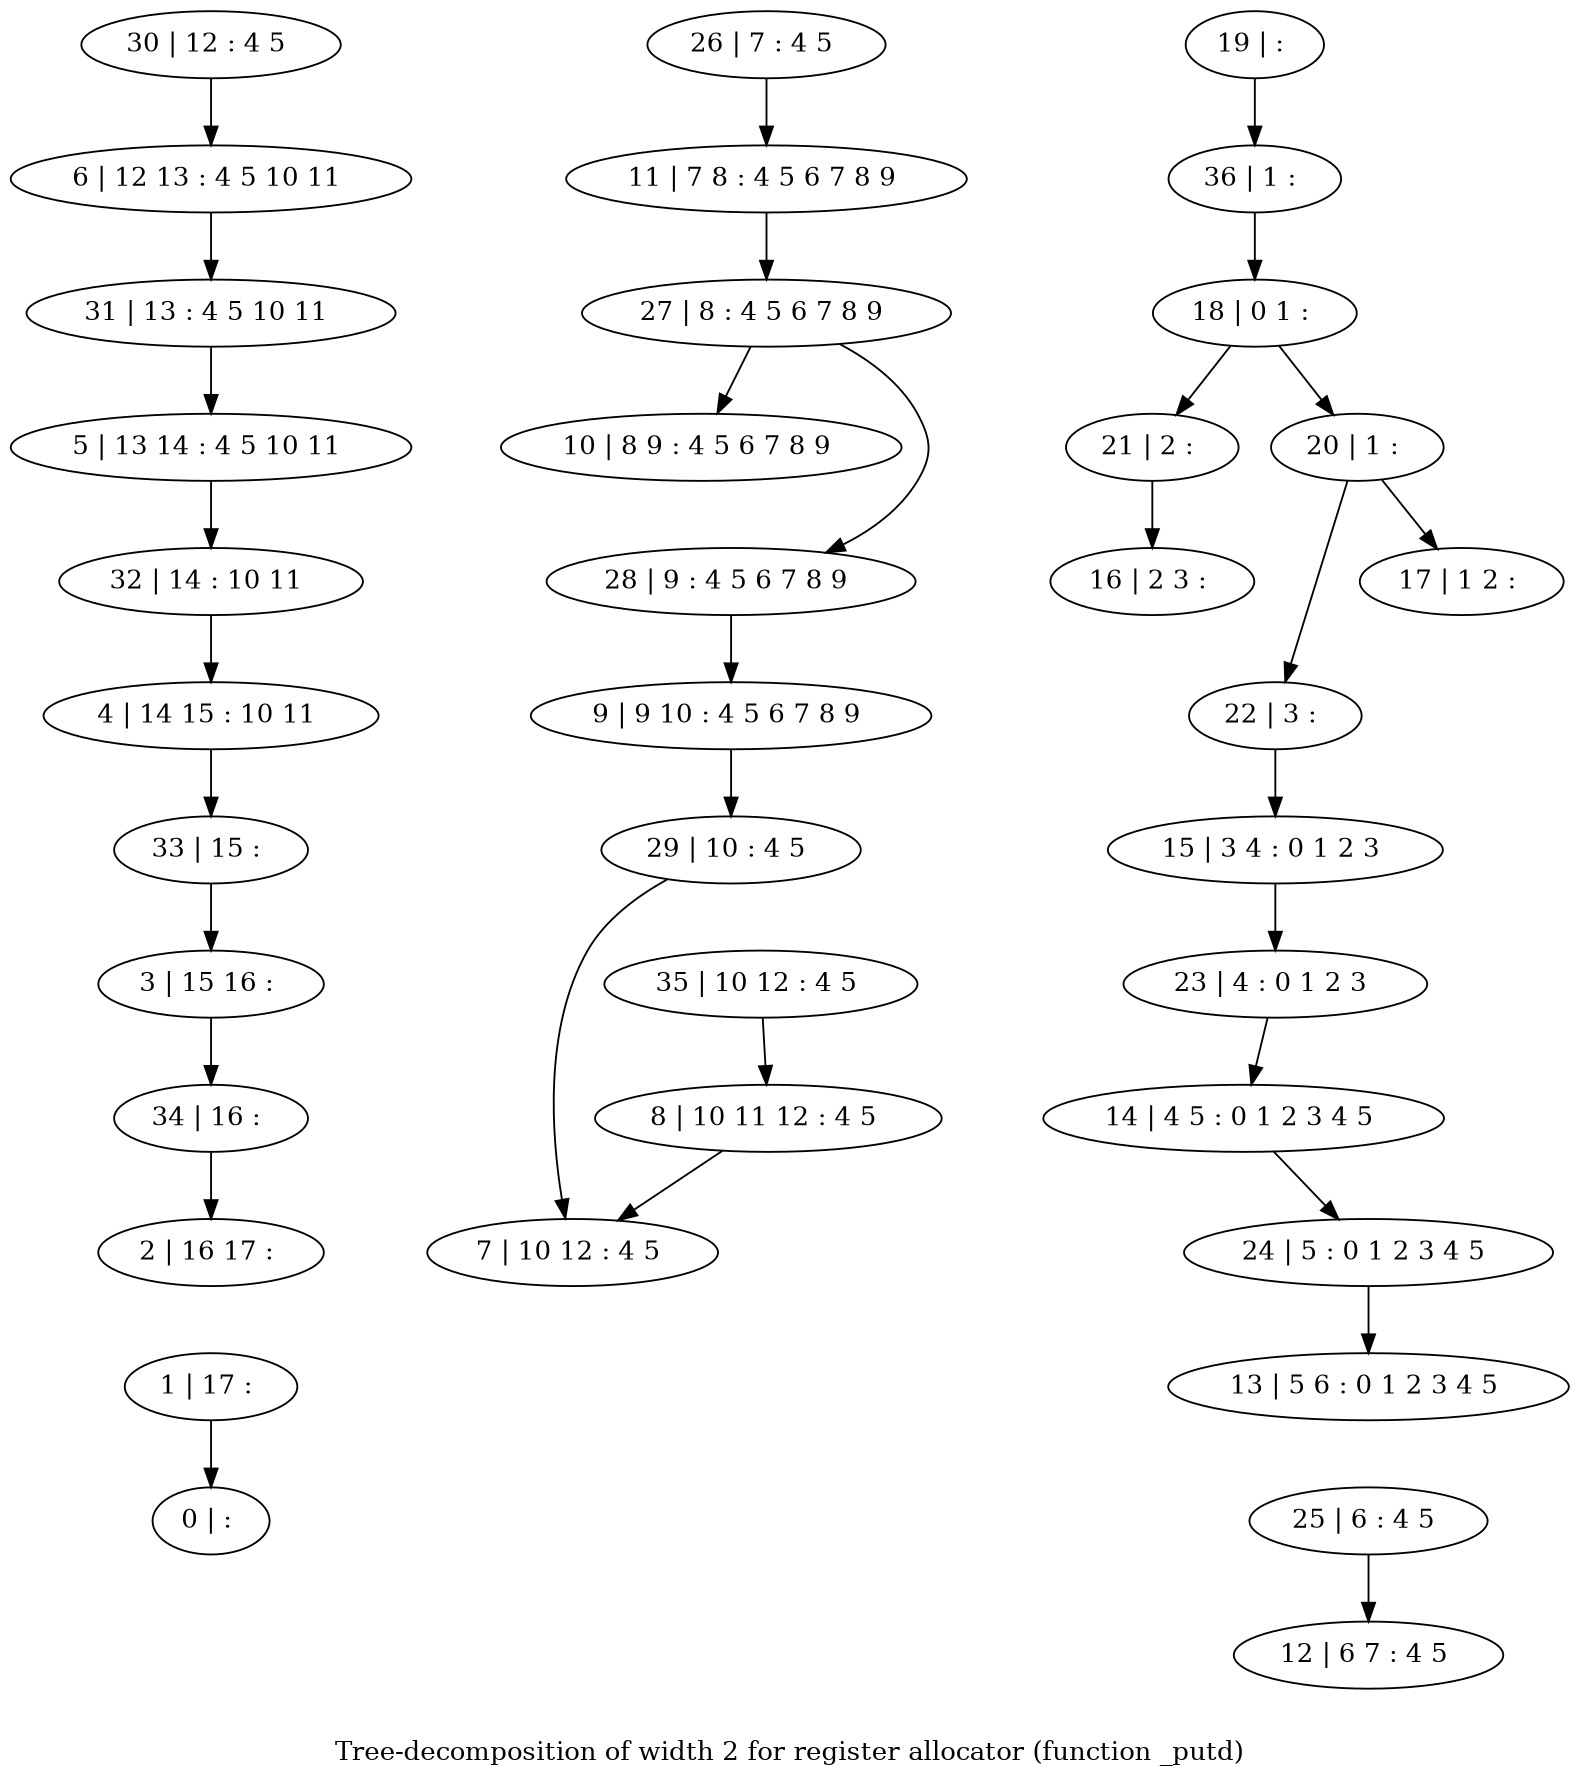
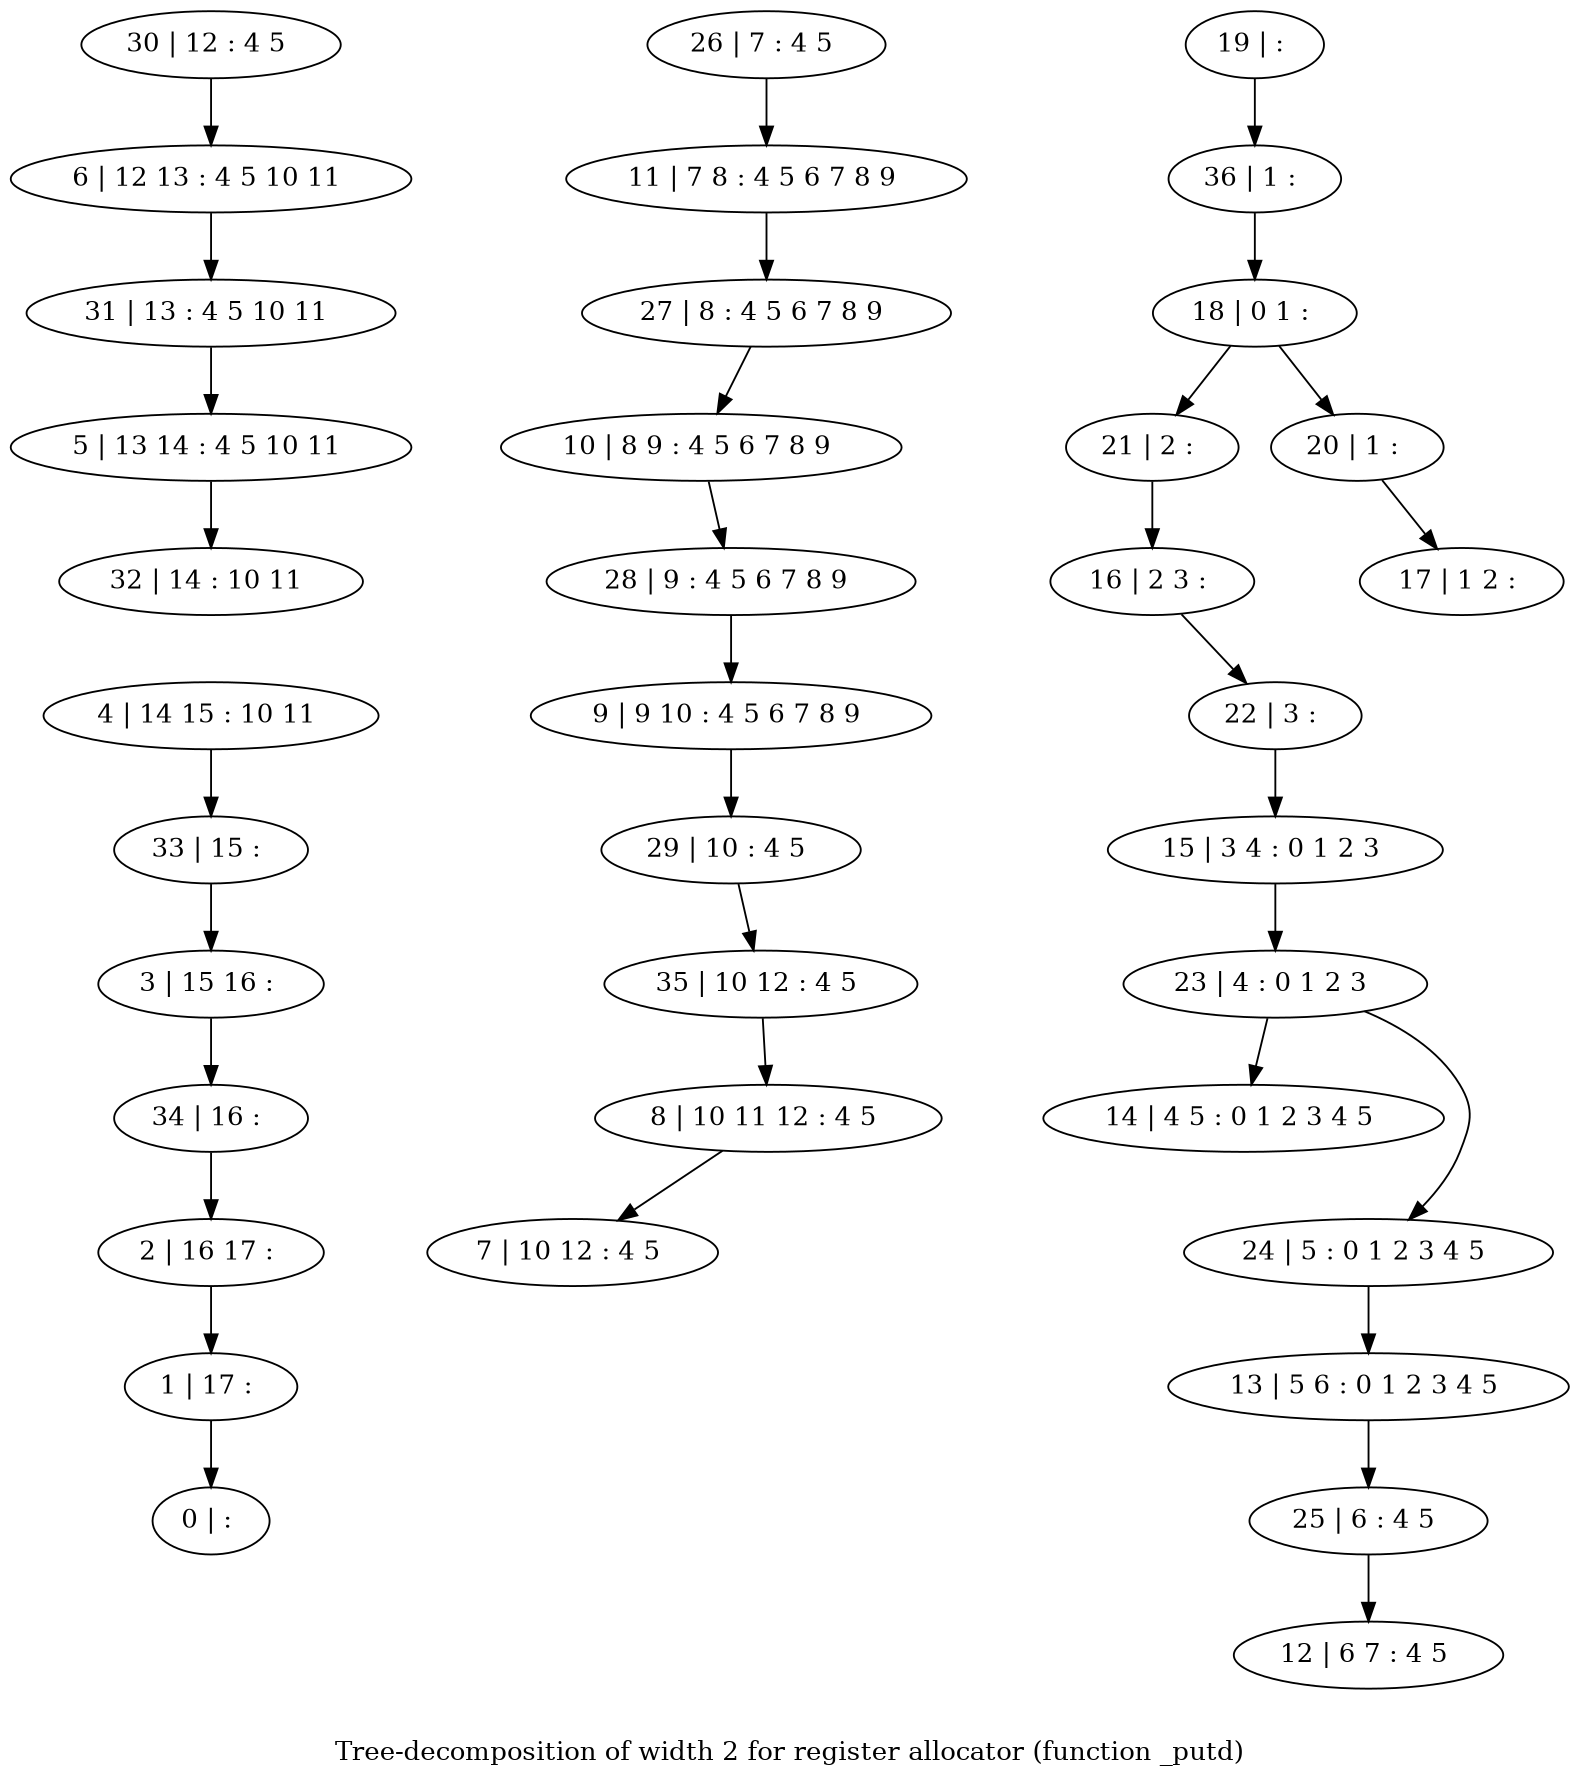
(928, 444) -> (714, 505)
(1319, 572) -> (1207, 642)
(211, 639) -> none
(562, 1019) -> (744, 908)
(1300, 1179) -> (1463, 1091)
none -> (211, 1310)
none -> (1369, 1445)
